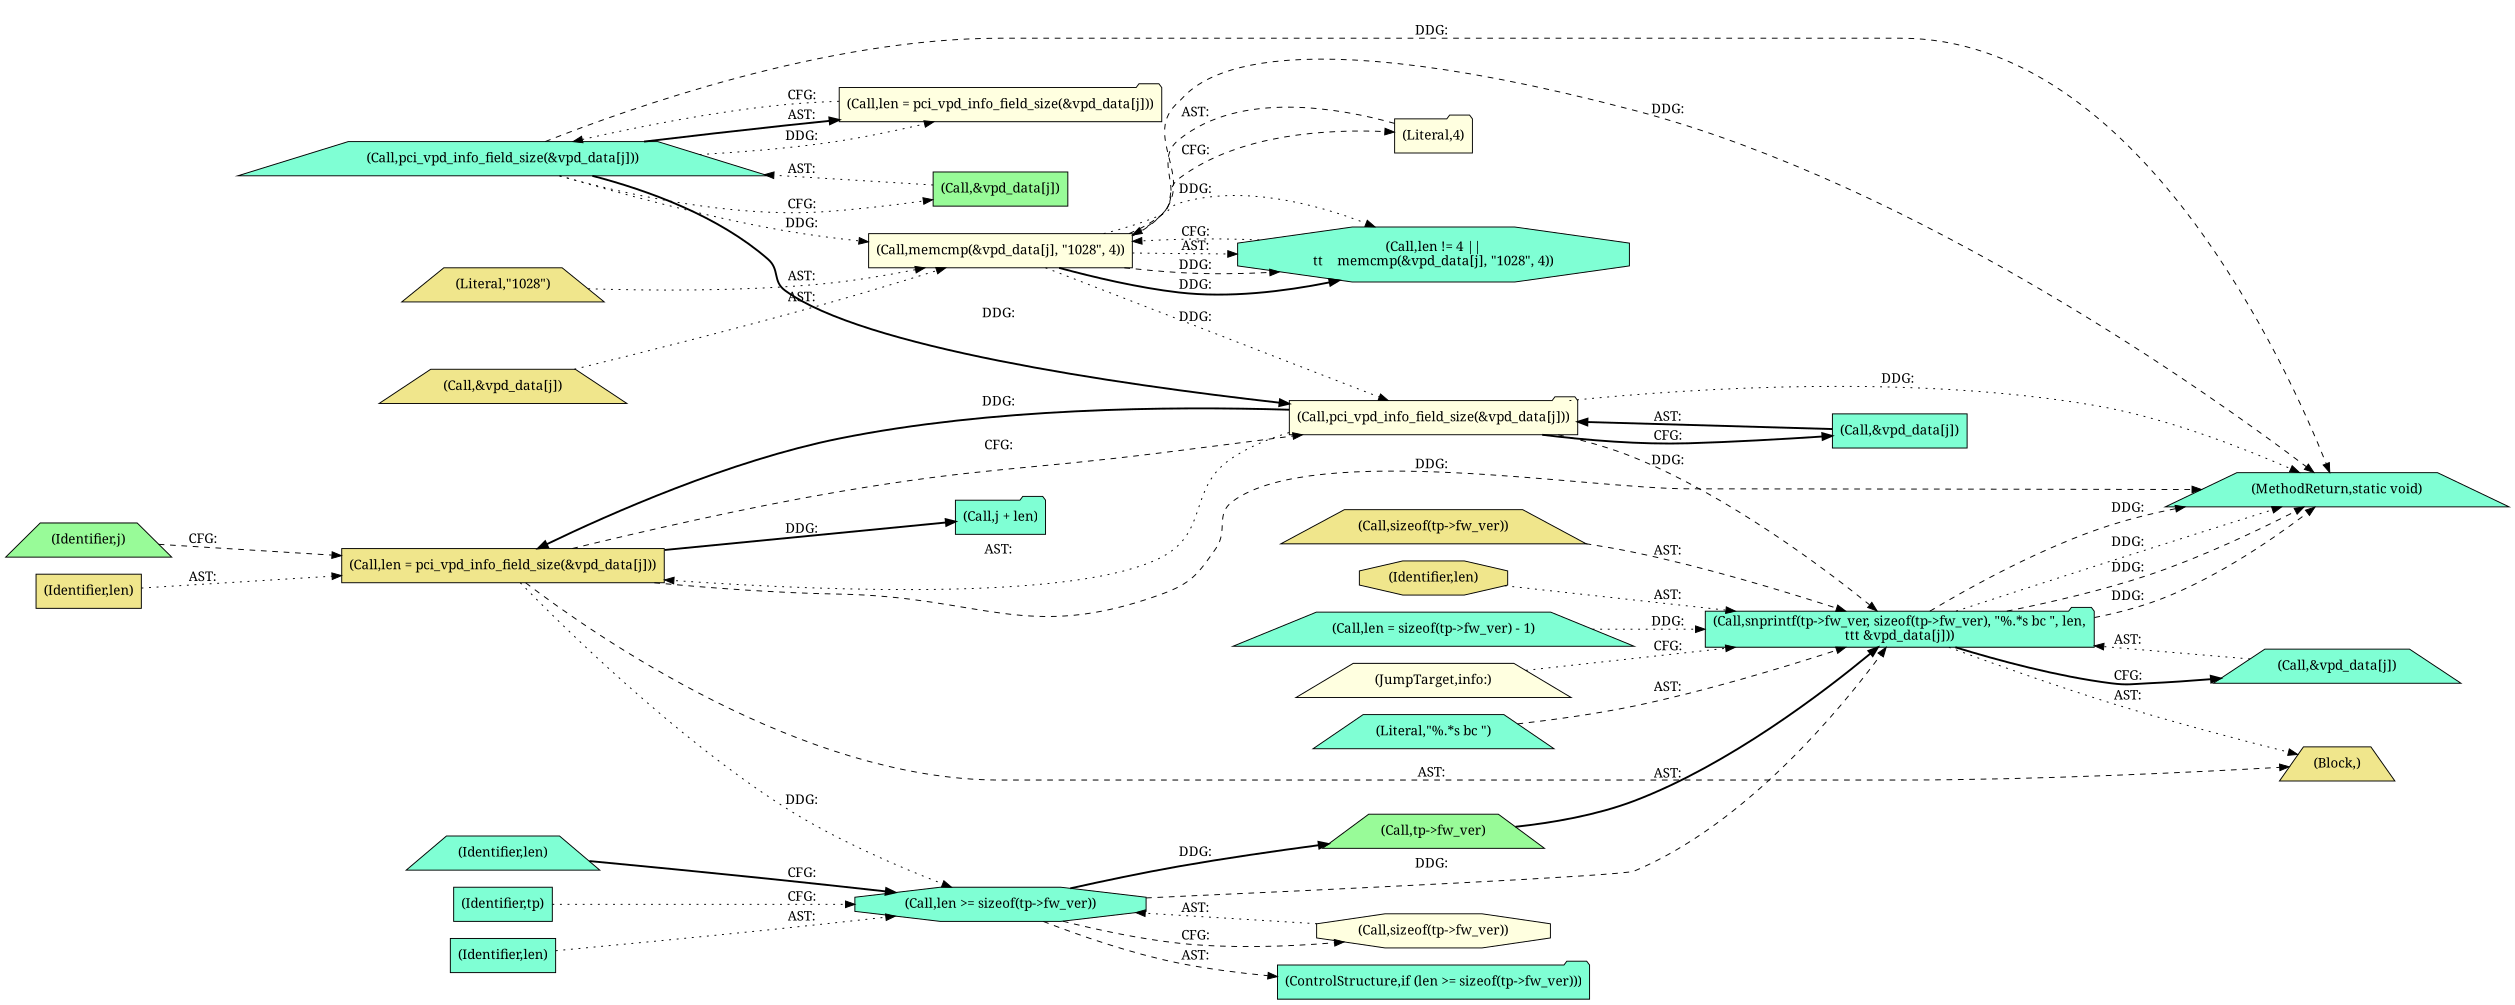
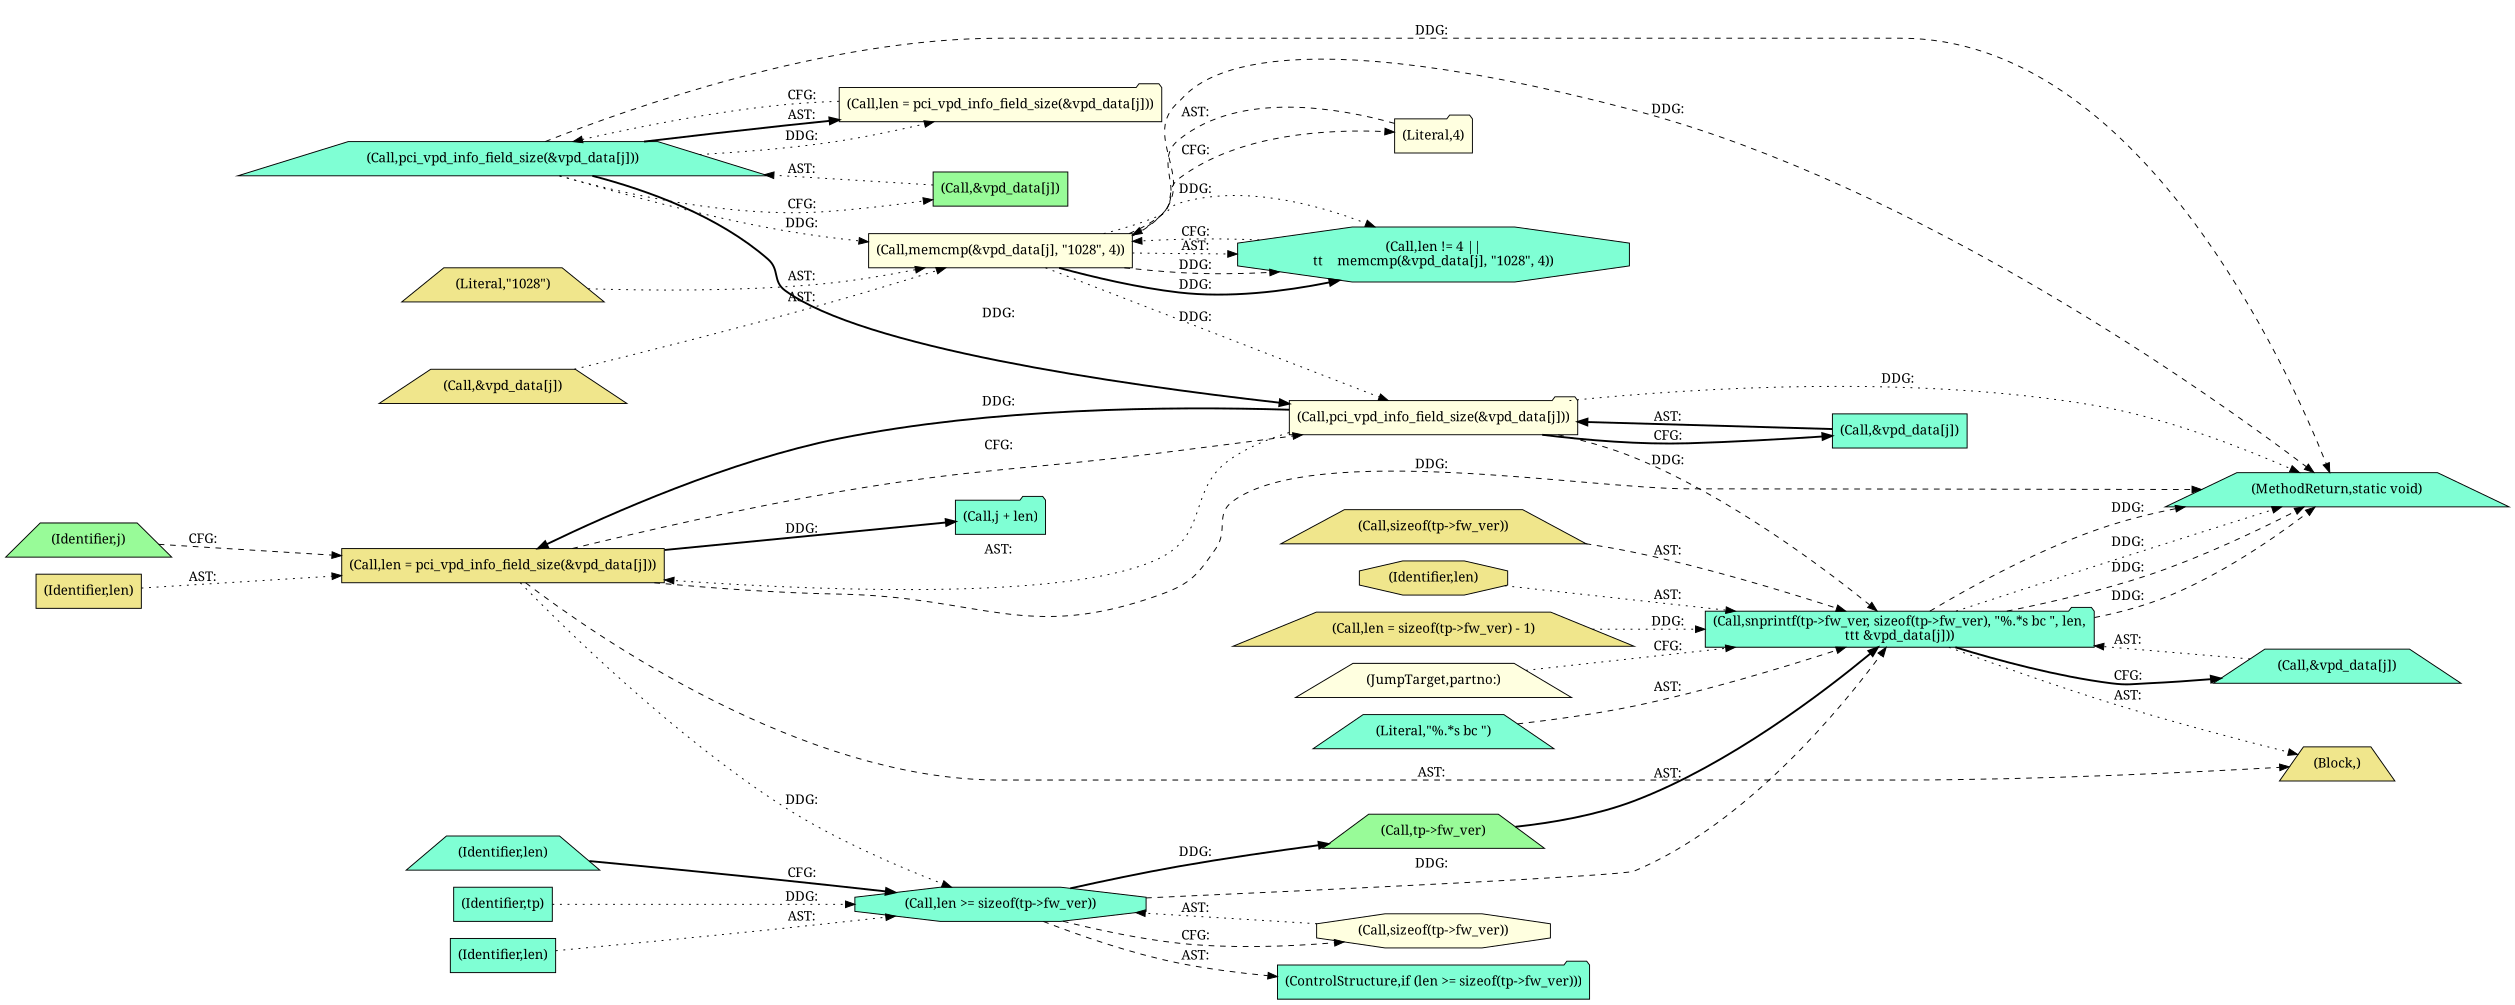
(1434, 629) -> (1434, 629)
(1434, 680) -> (1434, 680)
(804, 897) -> (804, 897)
